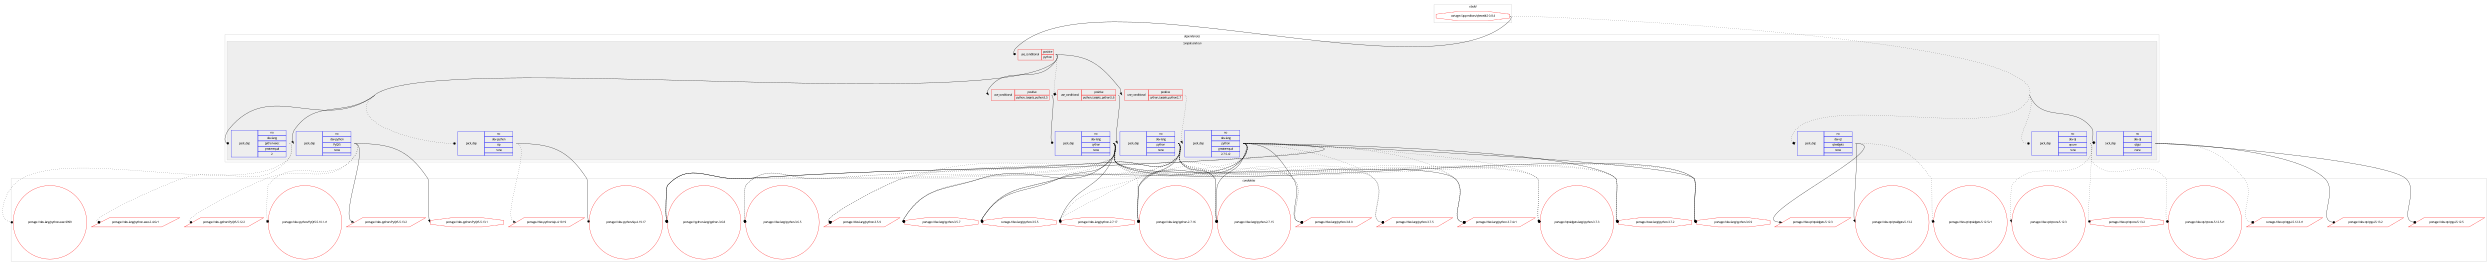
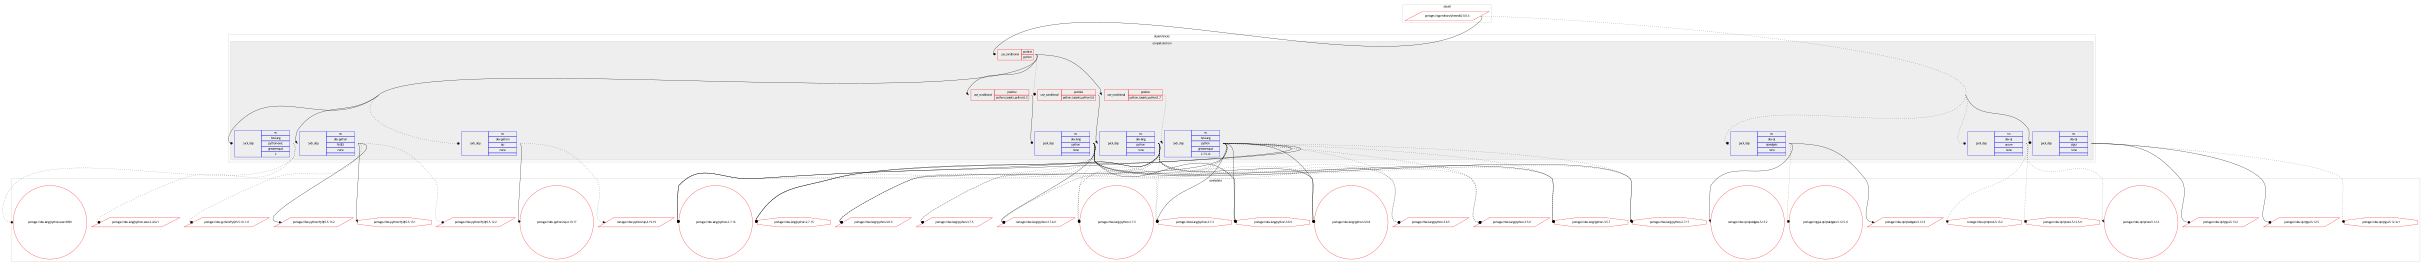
(1473, 16) -> (1447, 16)
(305, 222) -> (227, 222)
(704, 222) -> (1351, 222)
(782, 222) -> (1431, 222)
(1020, 222) -> none
(1254, 222) -> (794, 222)
(1577, 222) -> (1117, 222)
(1655, 222) -> (1195, 222)
(1970, 222) -> (1826, 222)
(2205, 222) -> (2063, 222)
(2285, 222) -> (2381, 222)
